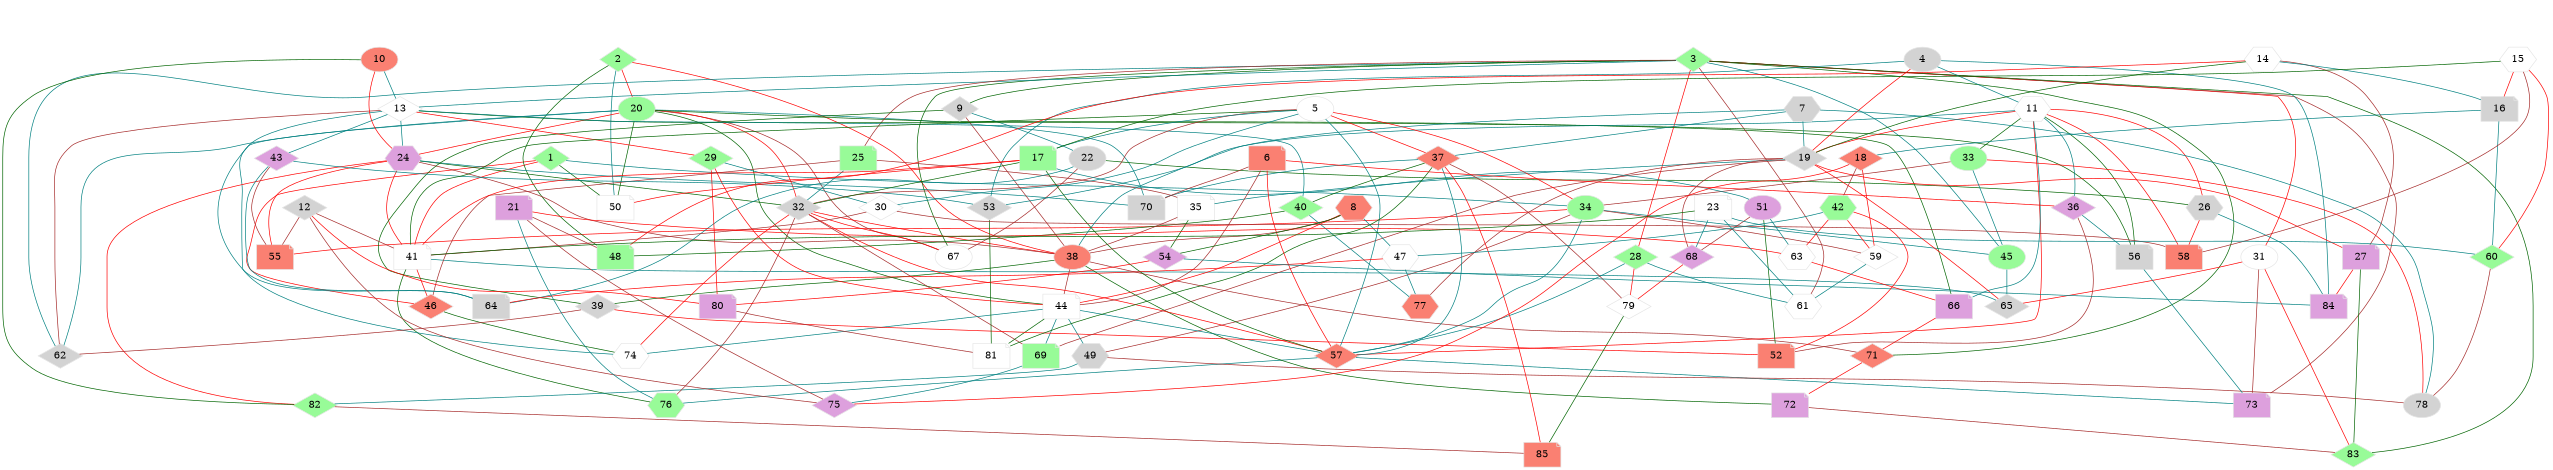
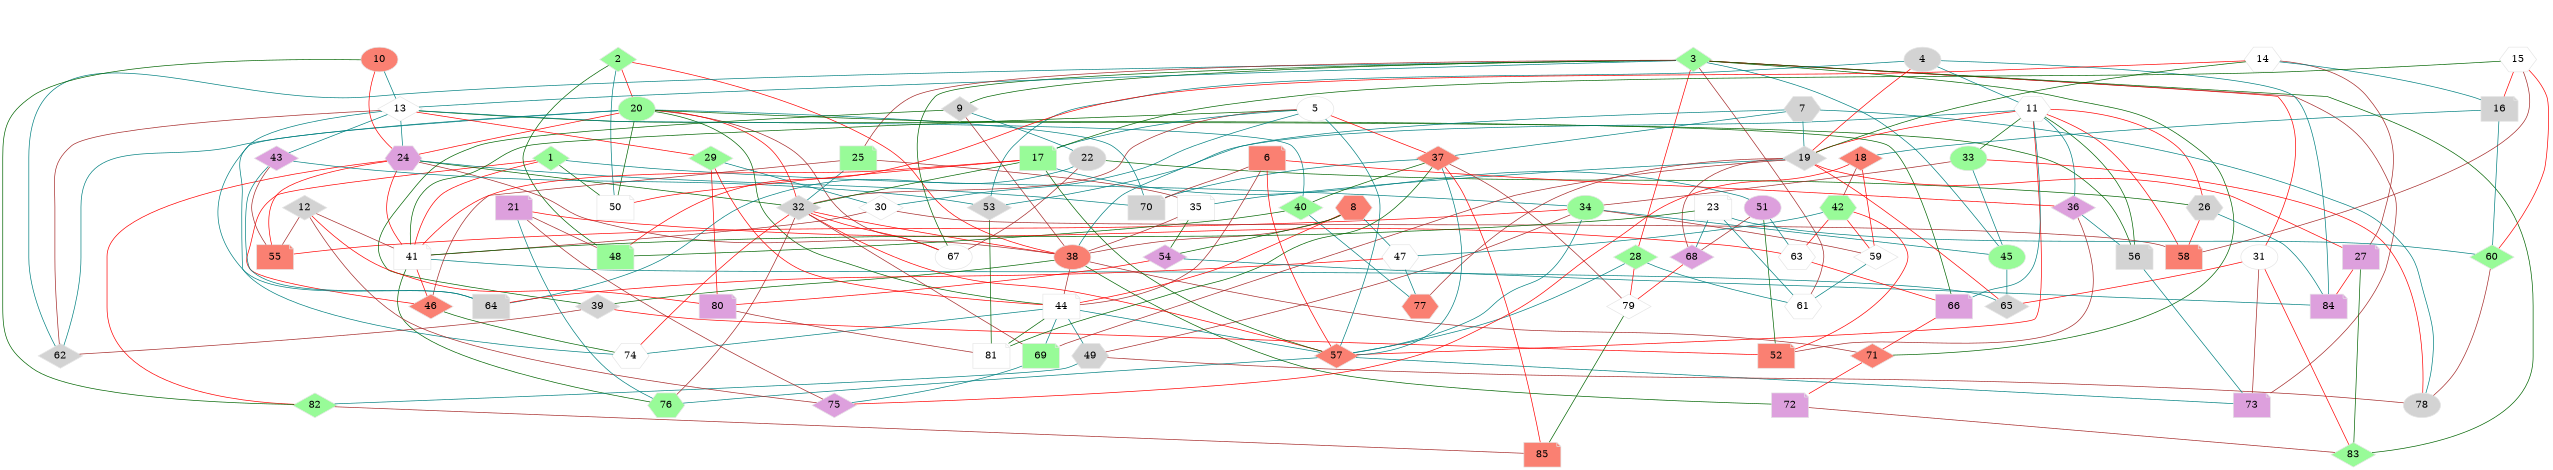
(1457, 143) -> none
